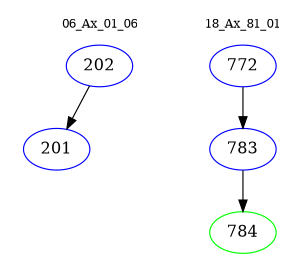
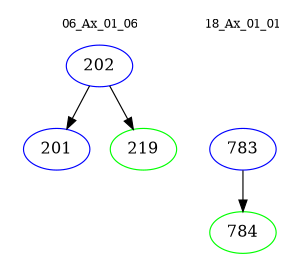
(243, 25) -> (243, 25)
(243, 66) -> none
none -> (143, 149)
